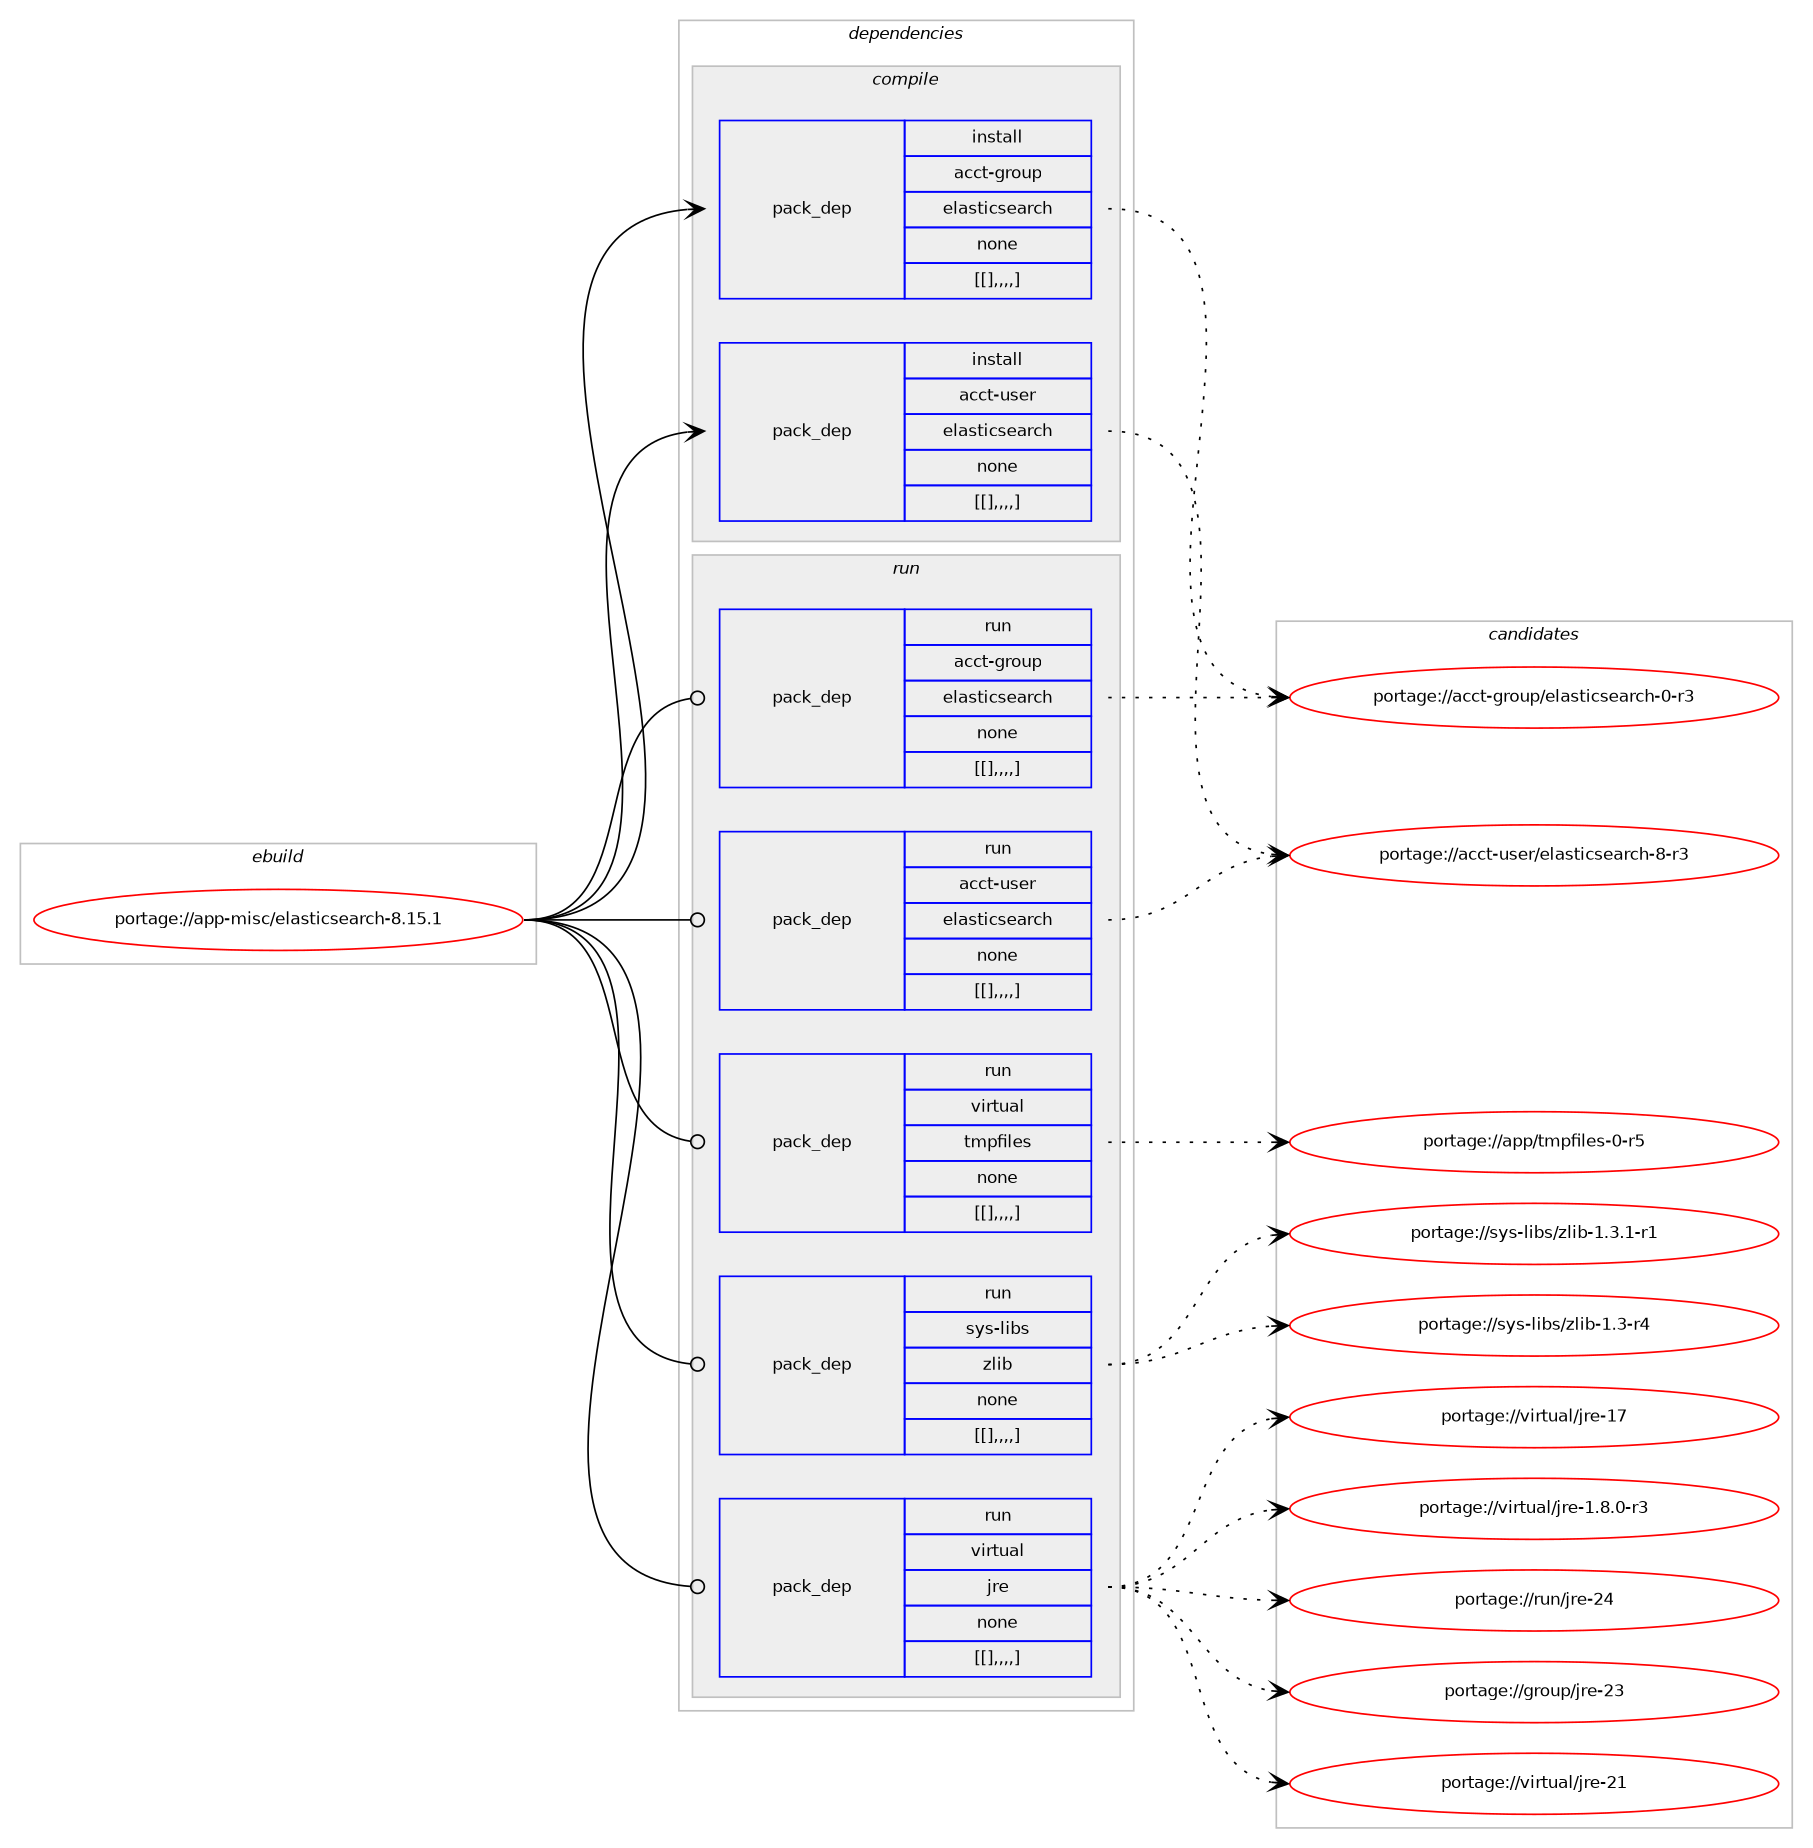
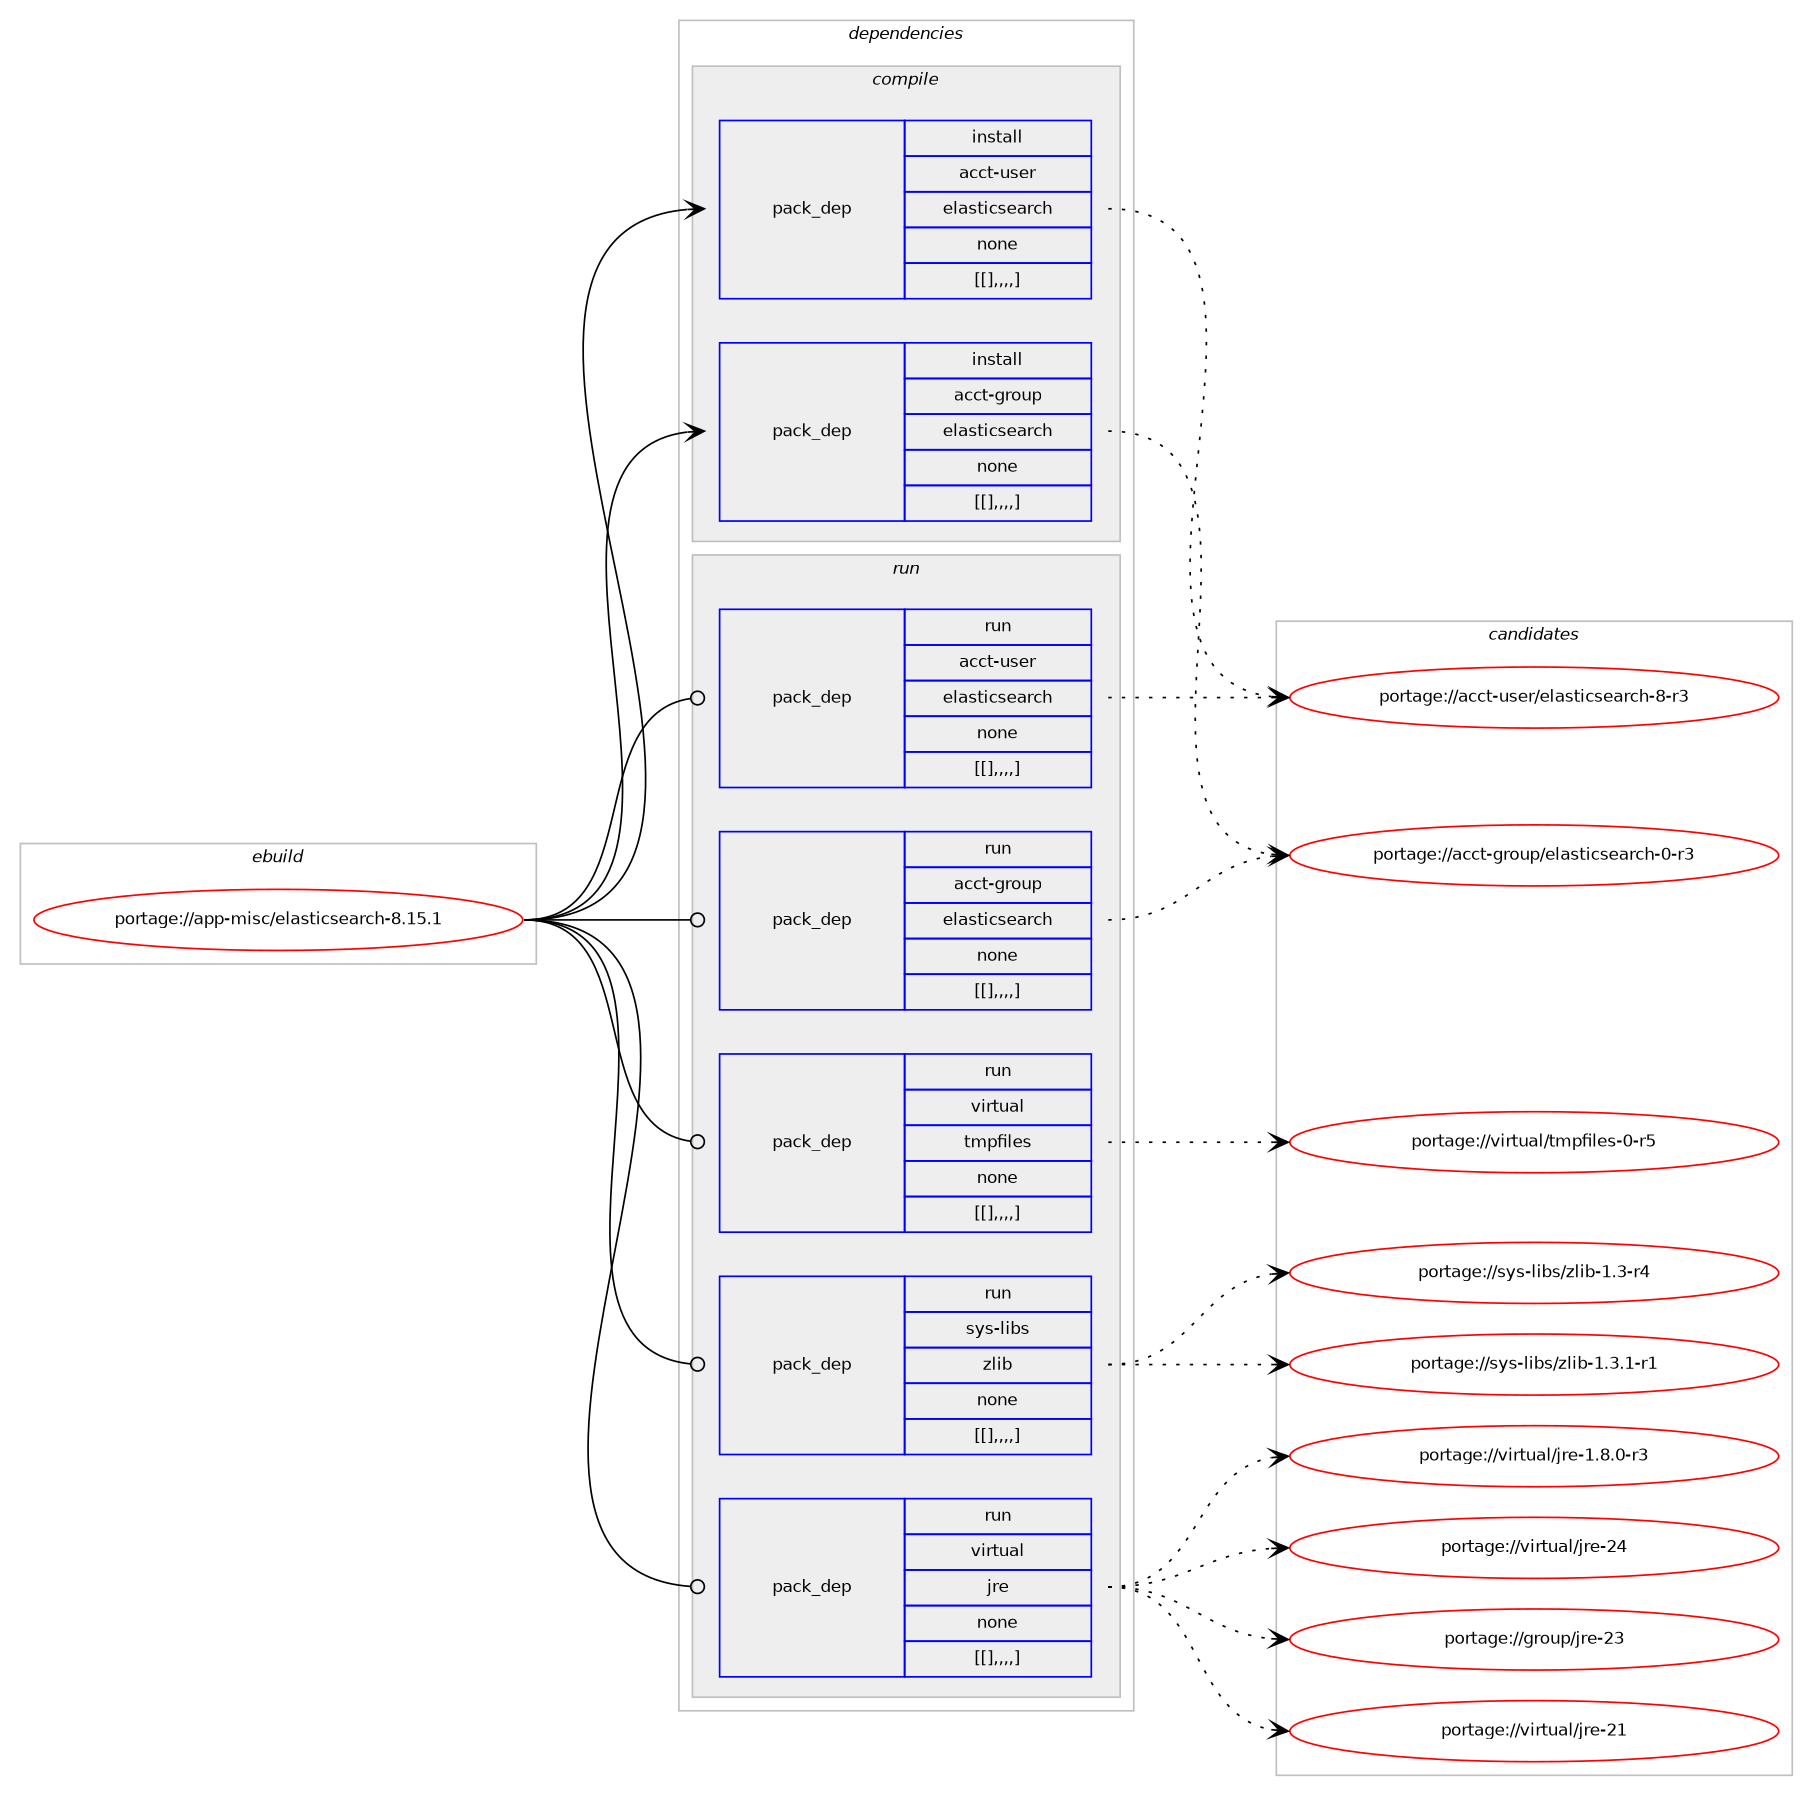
(1534, 1142) -> (1534, 1142)
(1534, 1417) -> none
(1534, 1600) -> (1534, 1548)
